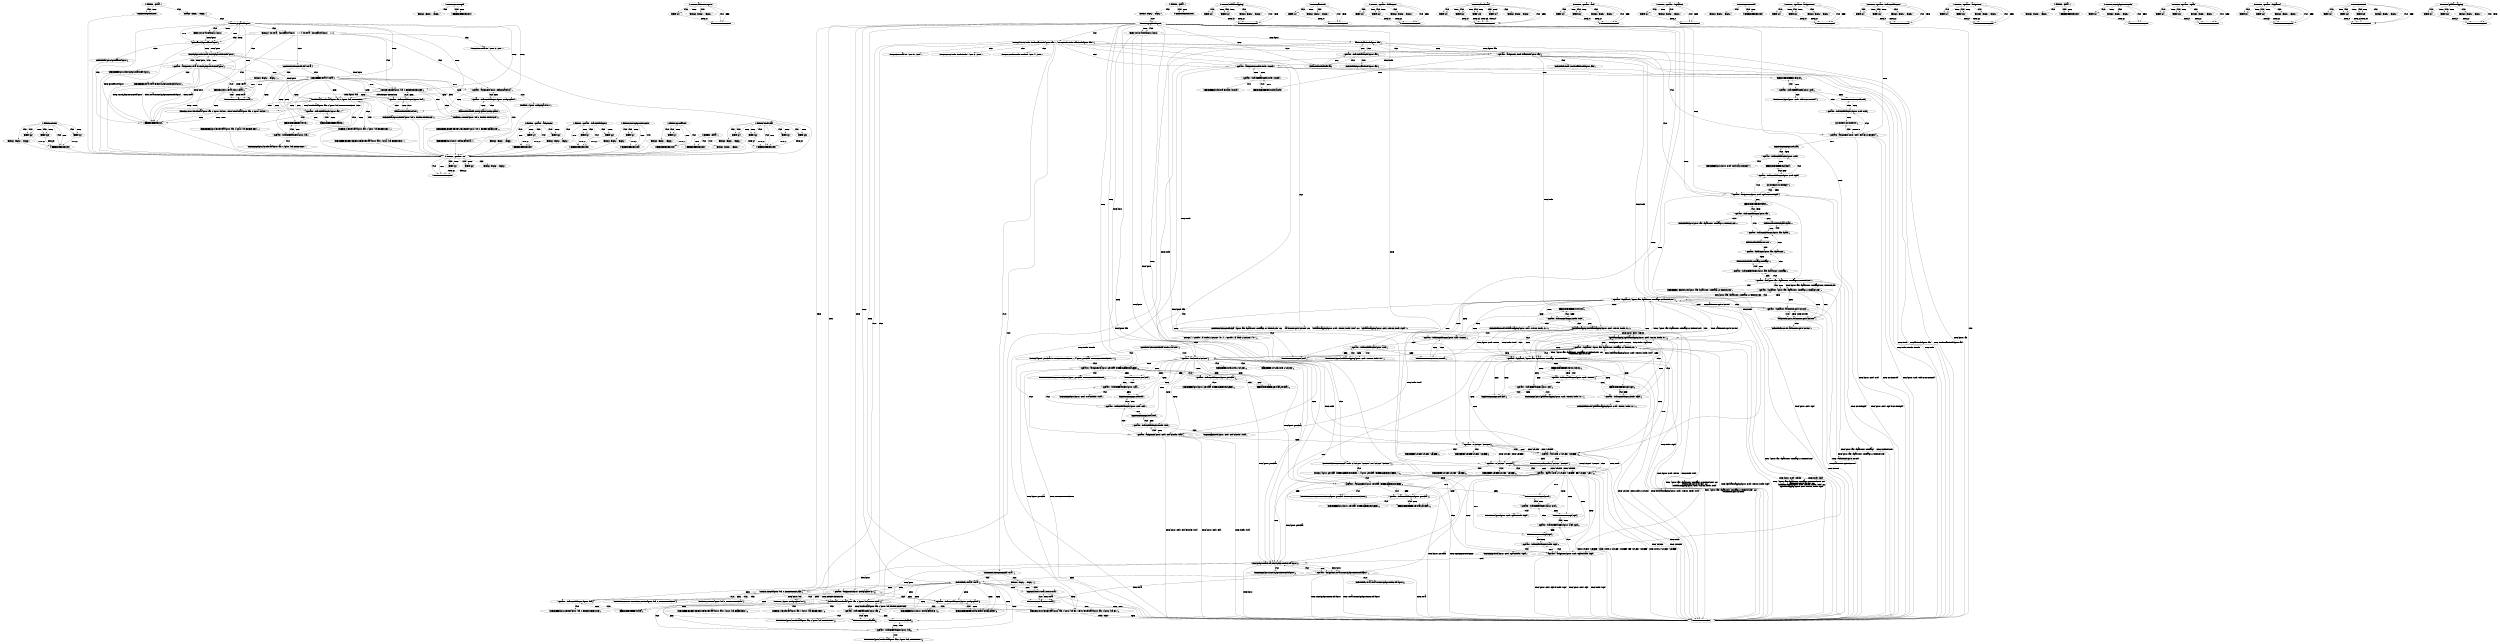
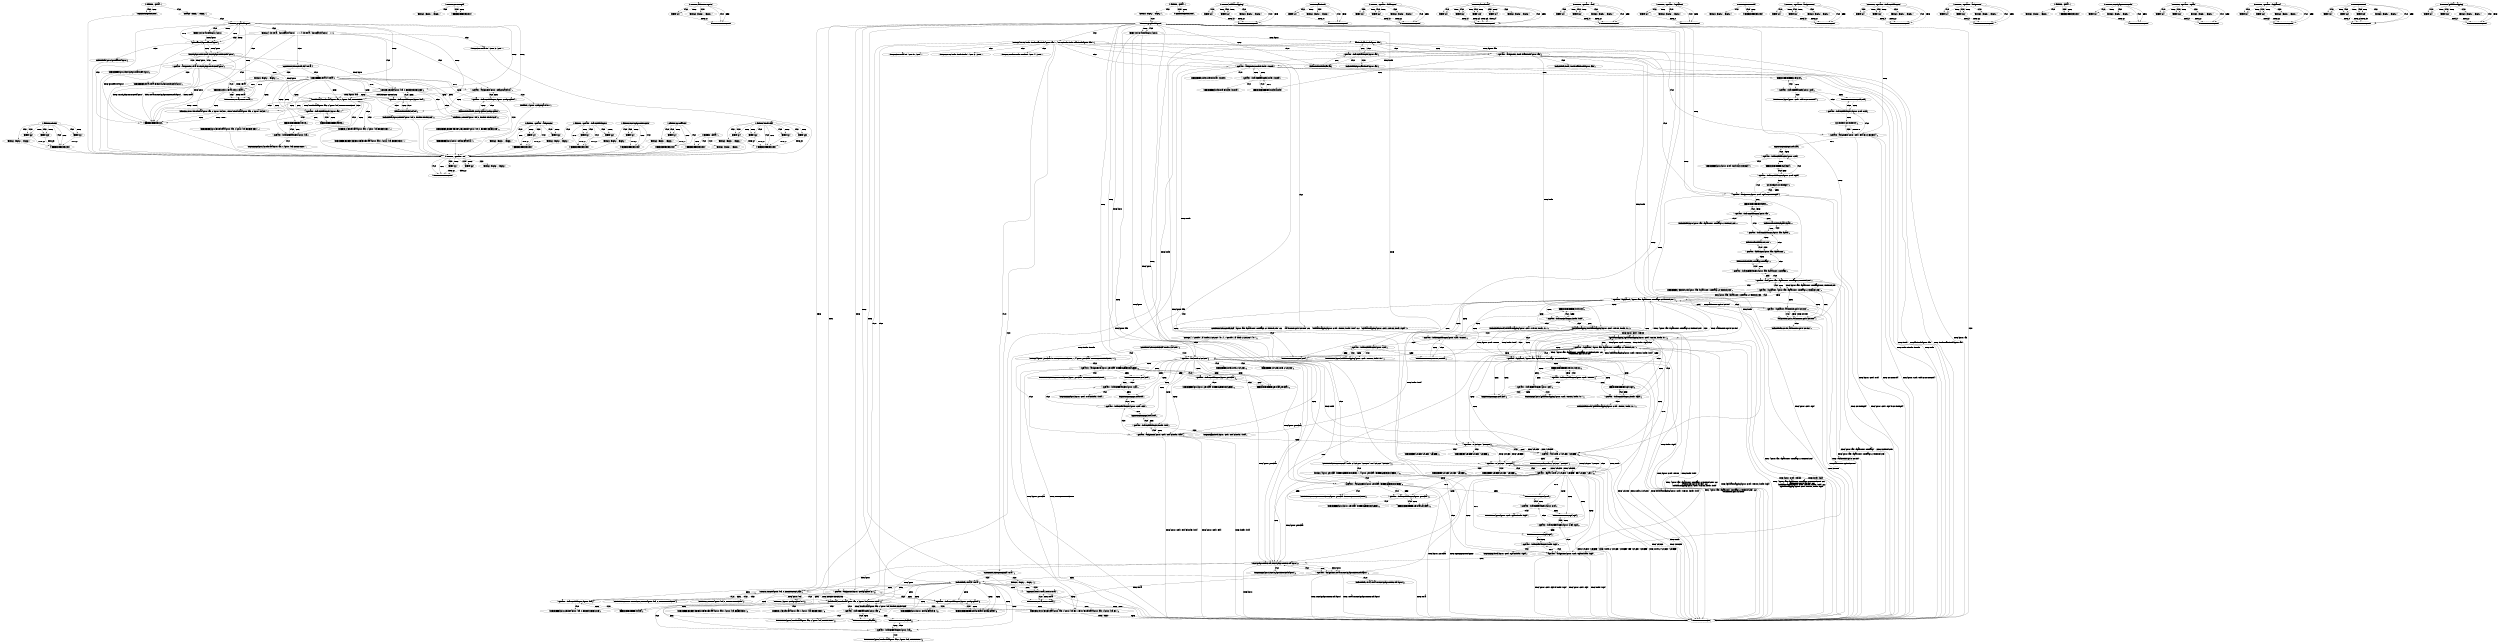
none -> (1208, 78)
none -> (1759, 248)
